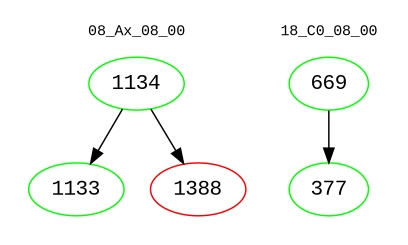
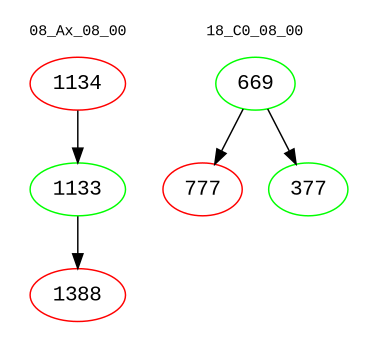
(137, 84) -> (78, 84)
(163, 130) -> (78, 235)
none -> (203, 189)
